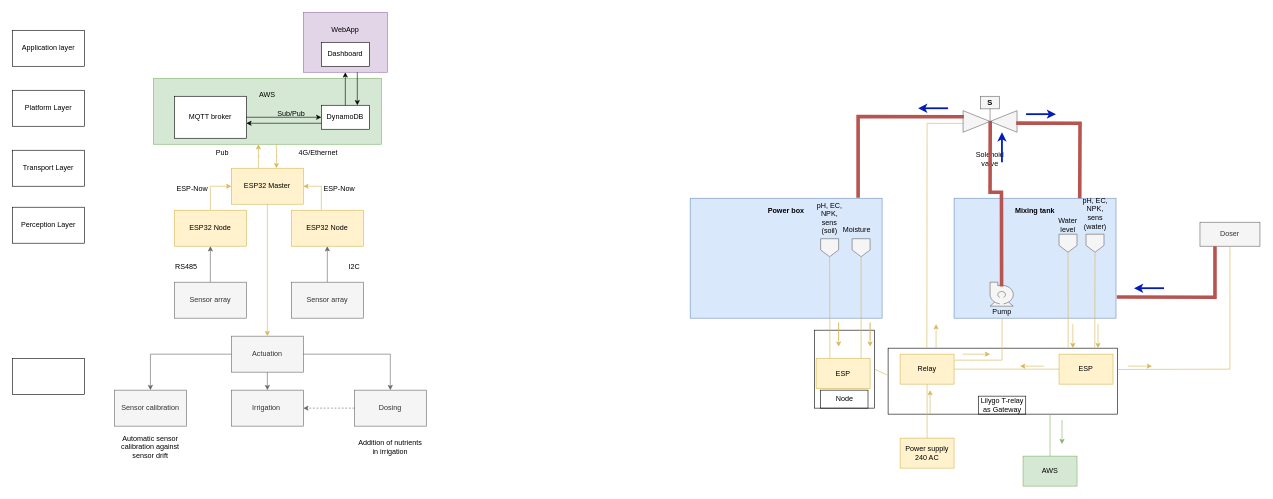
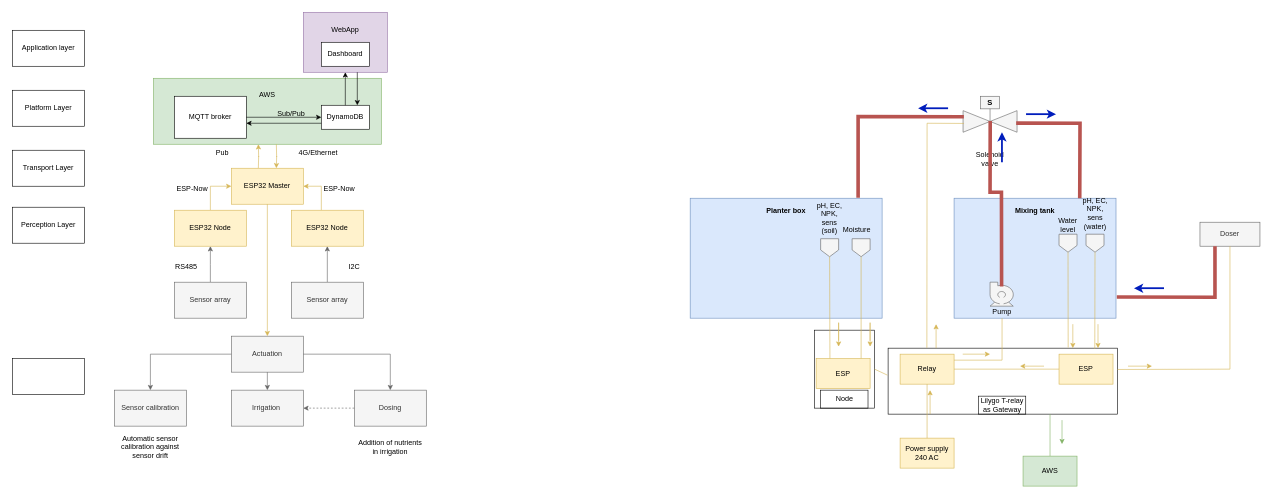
(786, 258) -> (786, 258)
